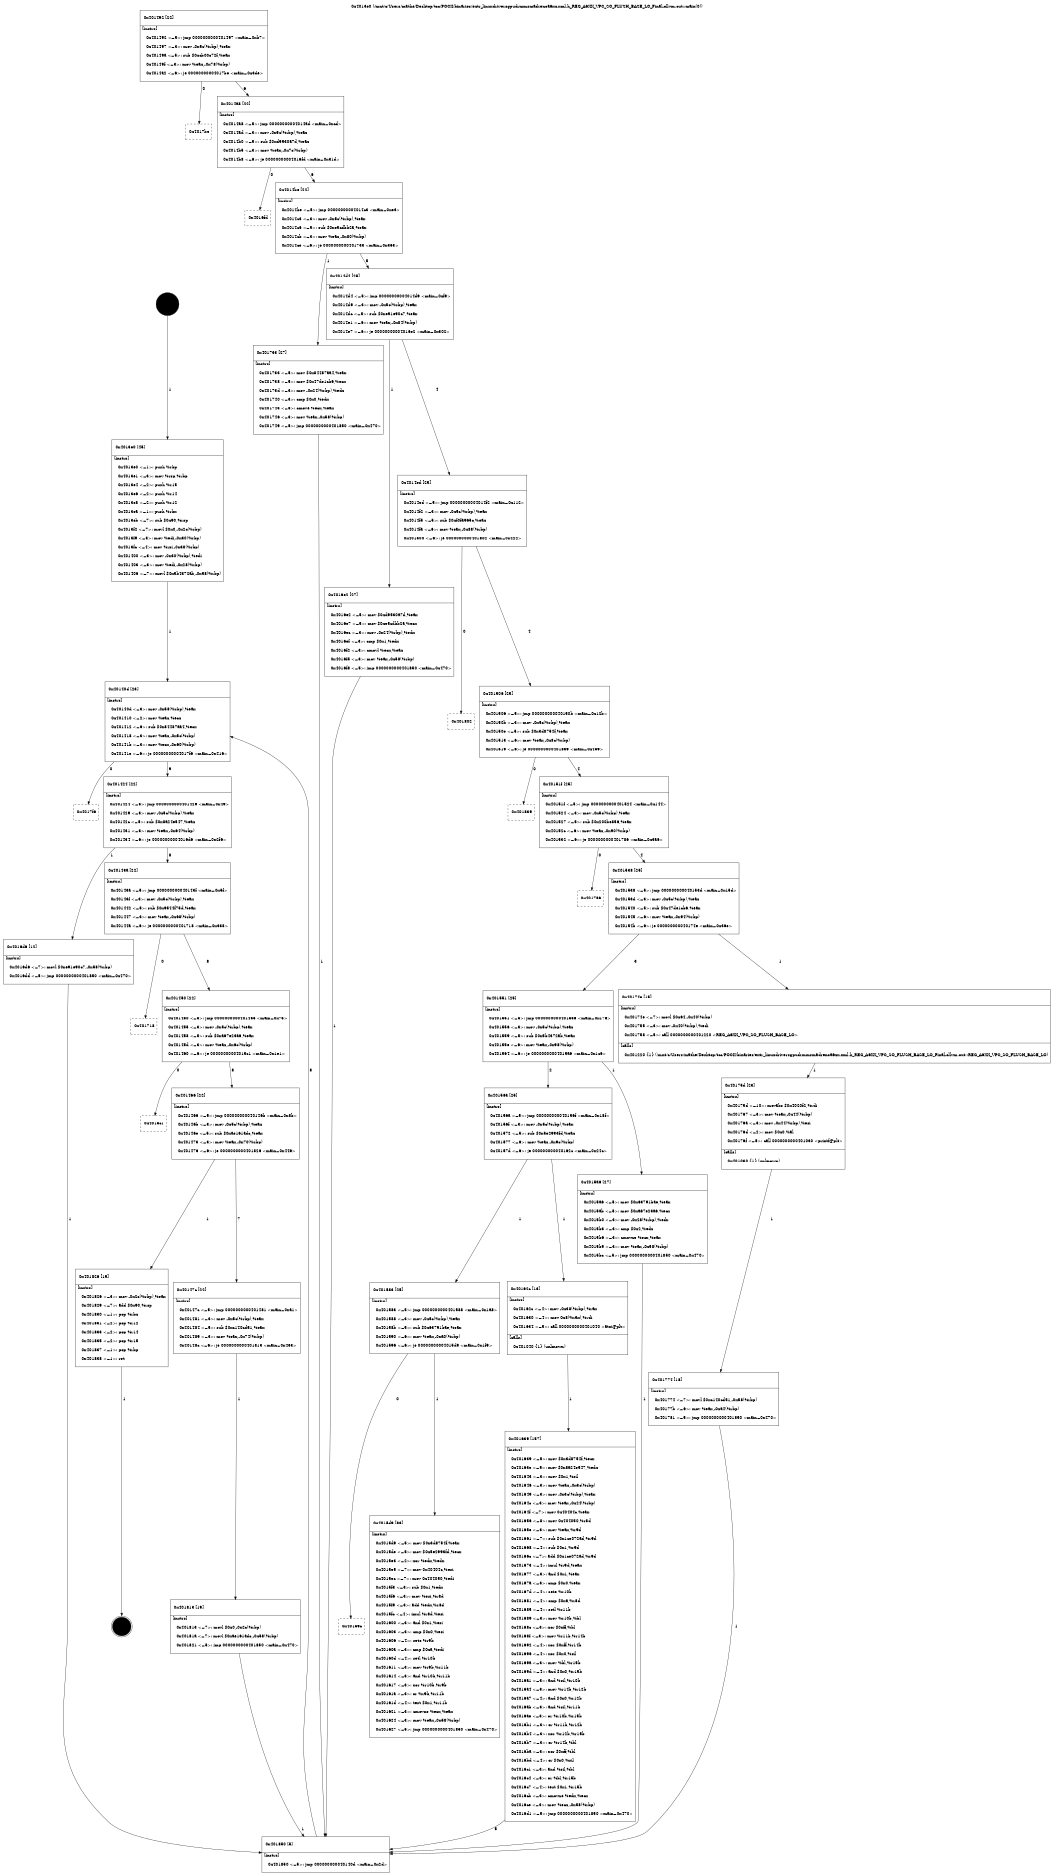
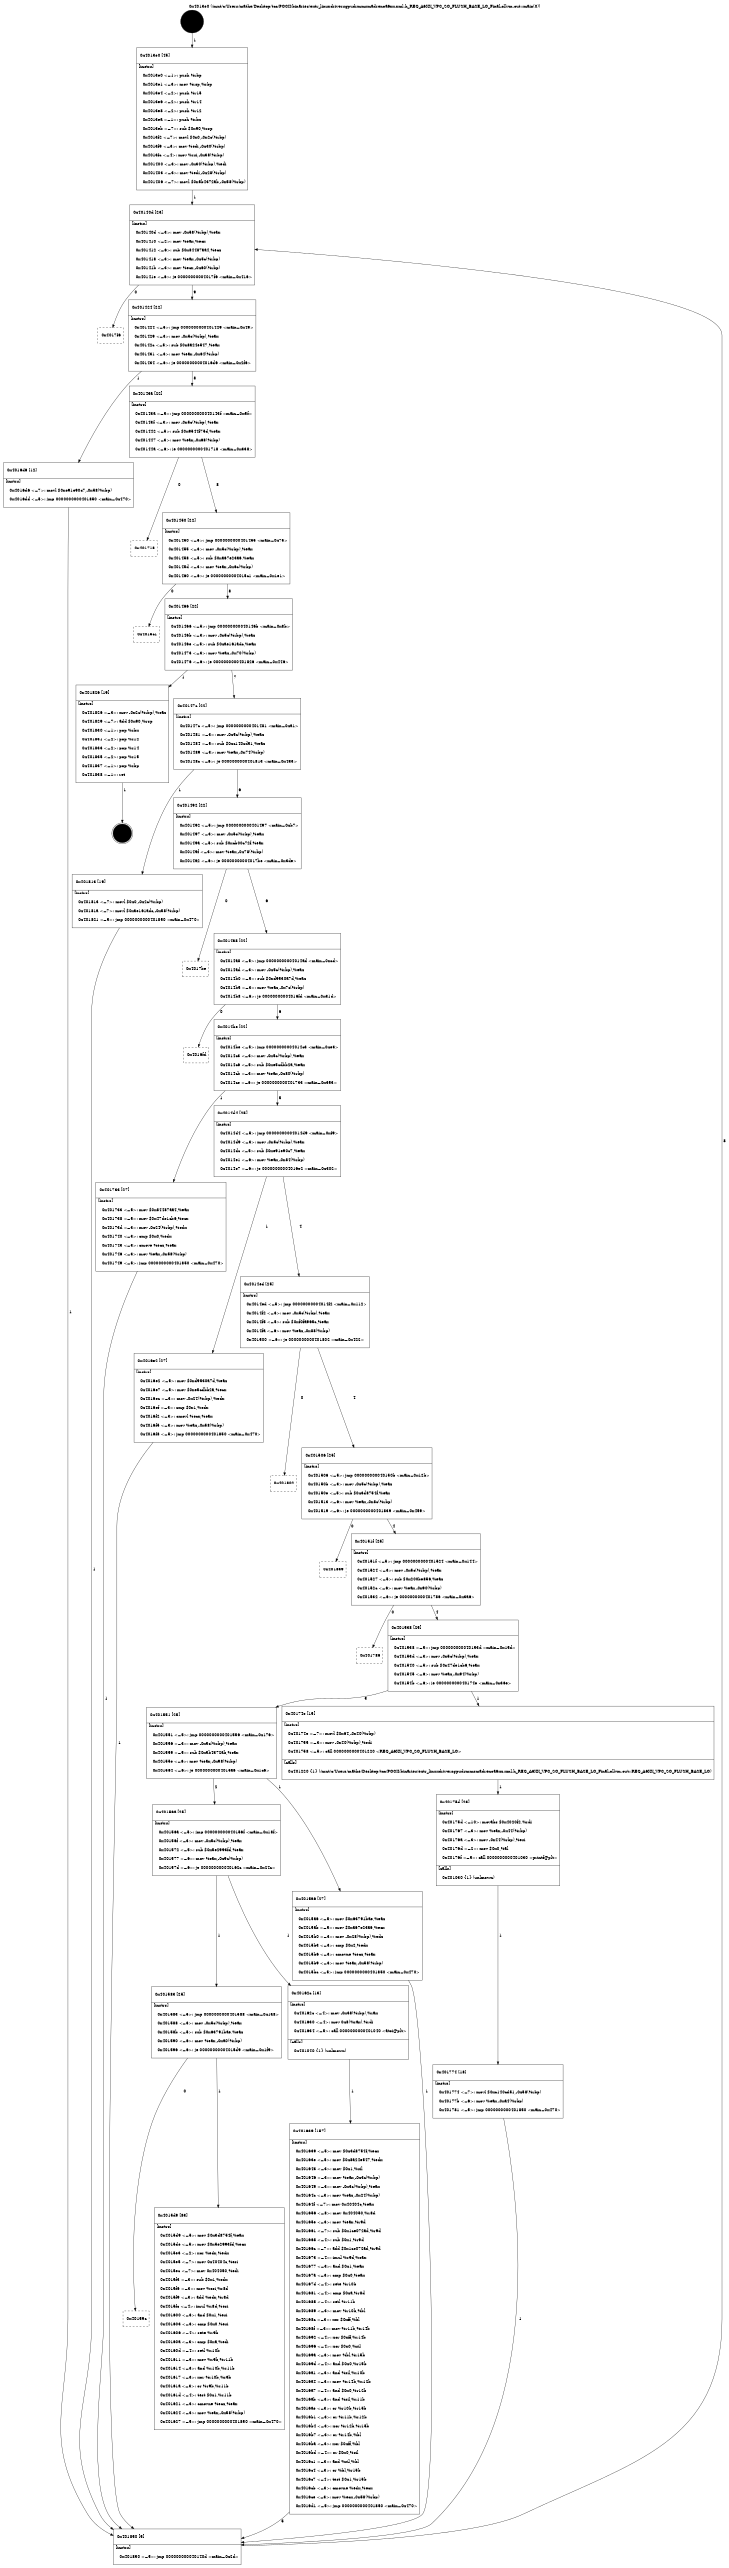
none -> (237, 782)
